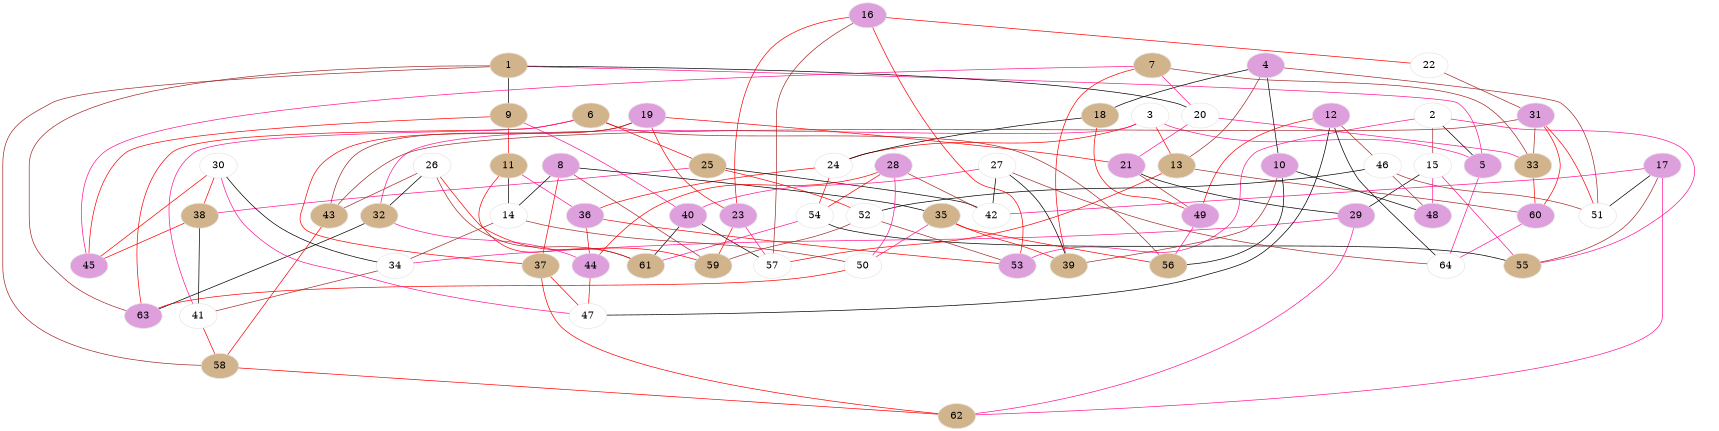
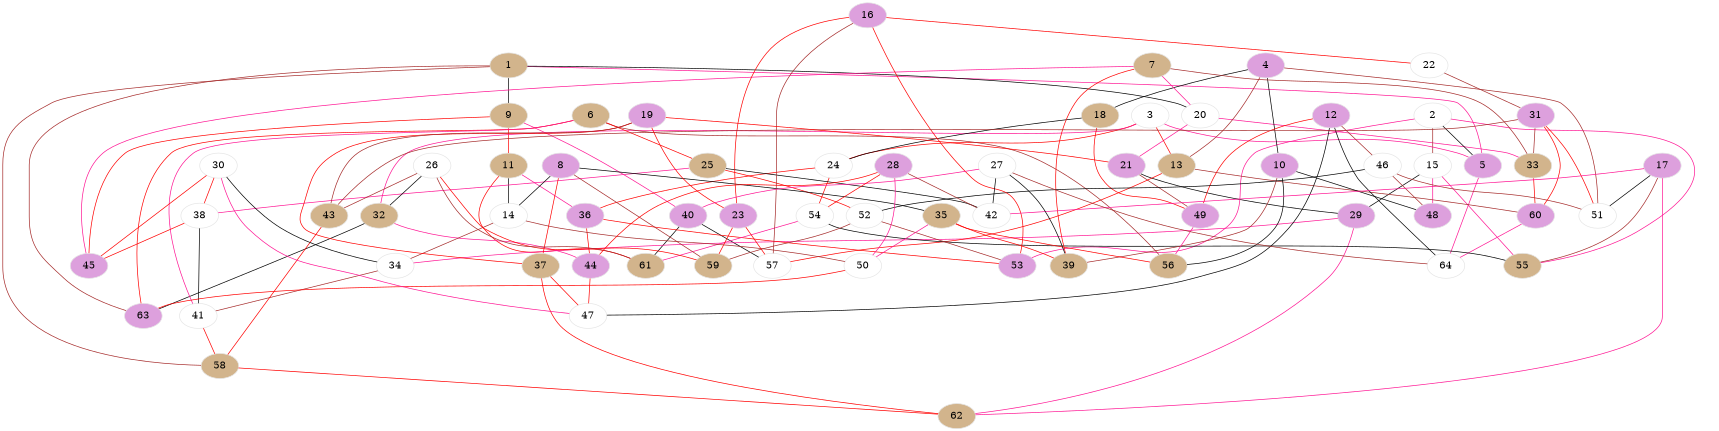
(200, 216) -> (200, 216)
(755, 241) -> (755, 241)
